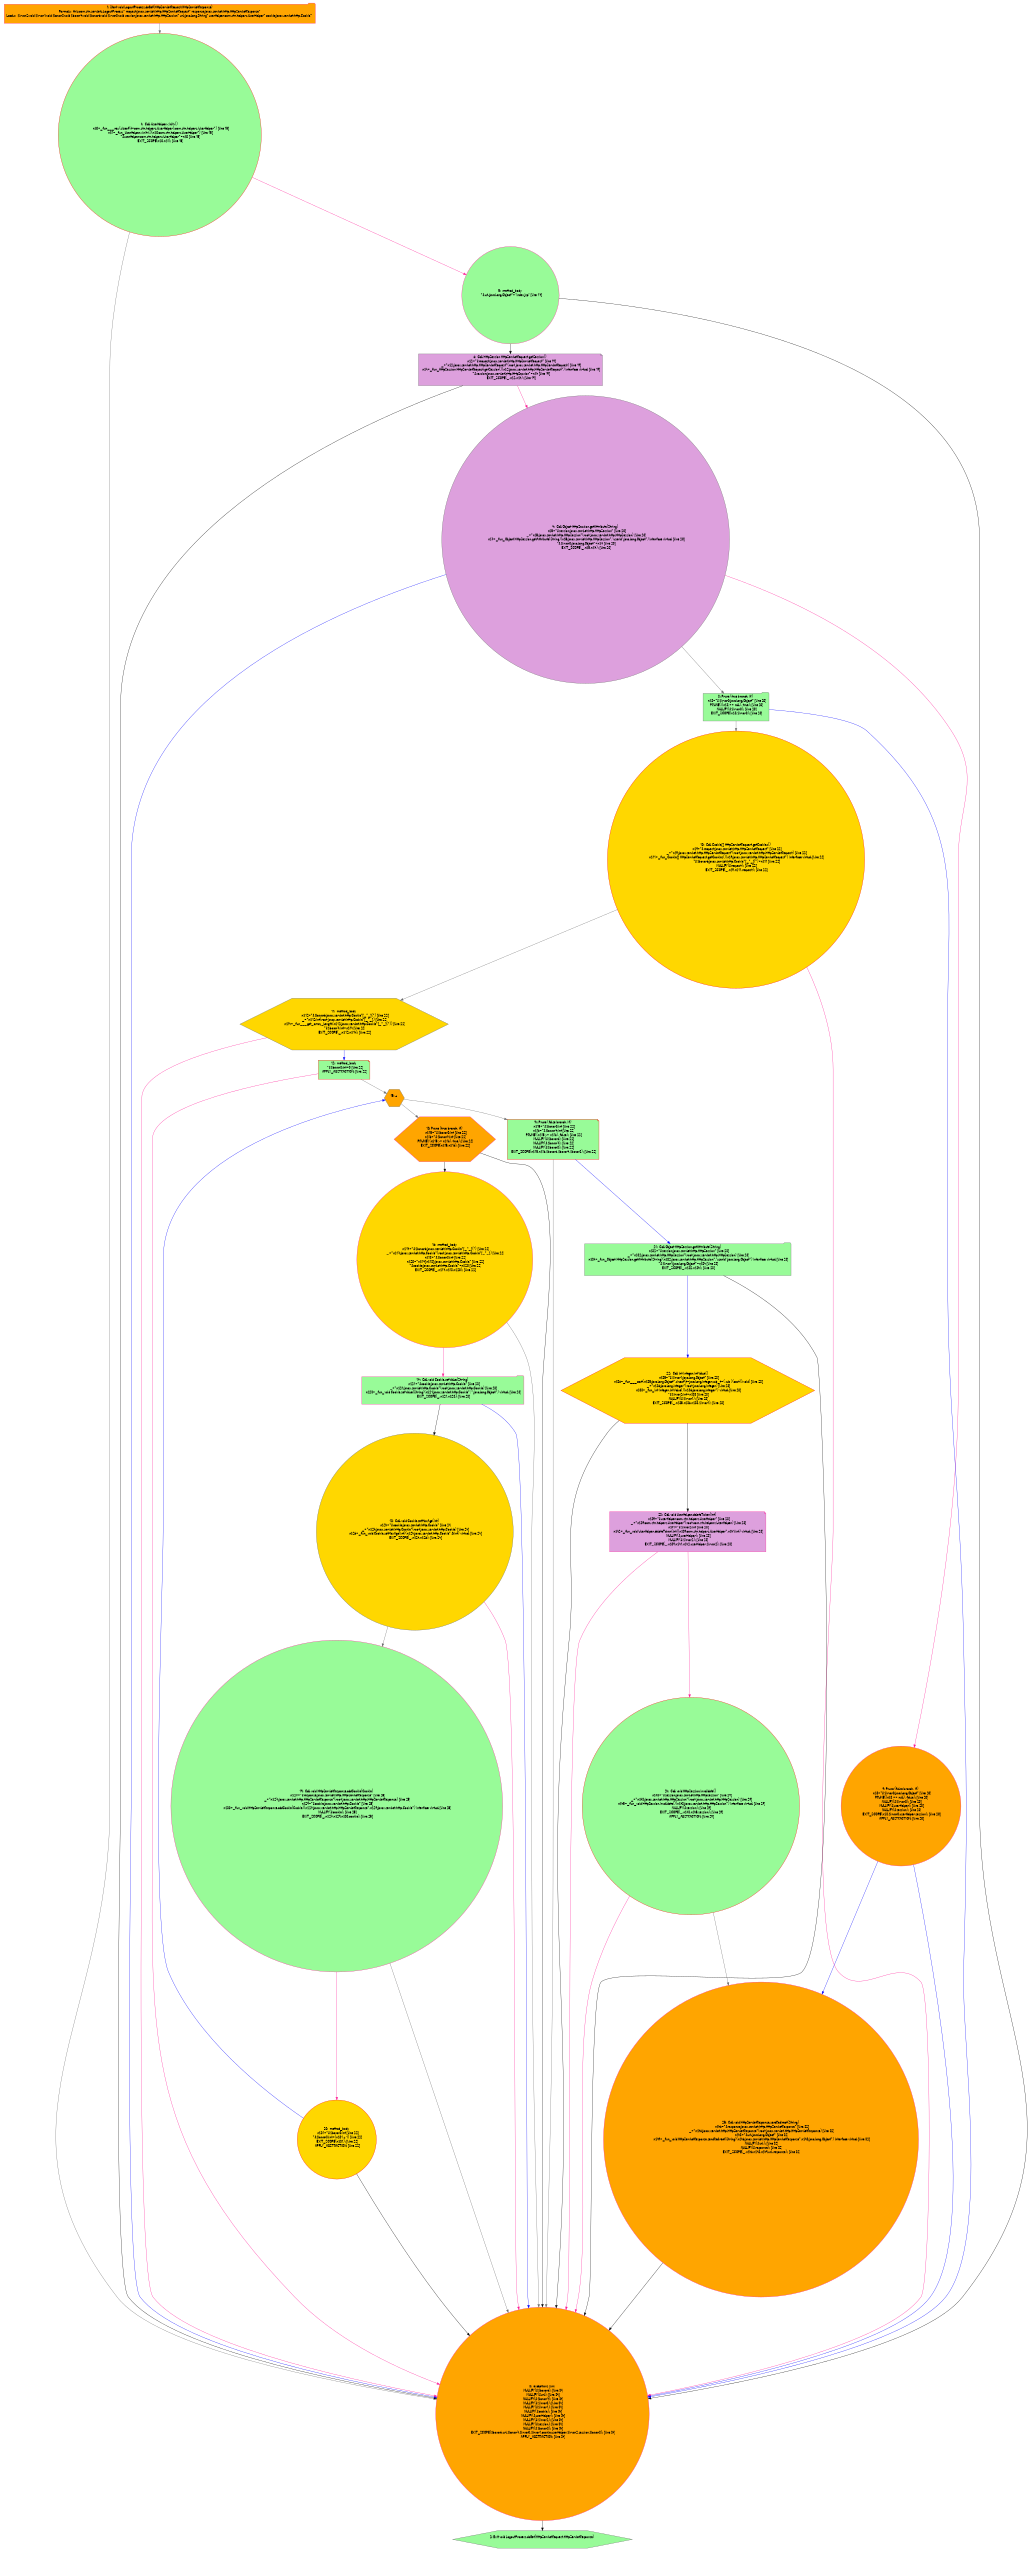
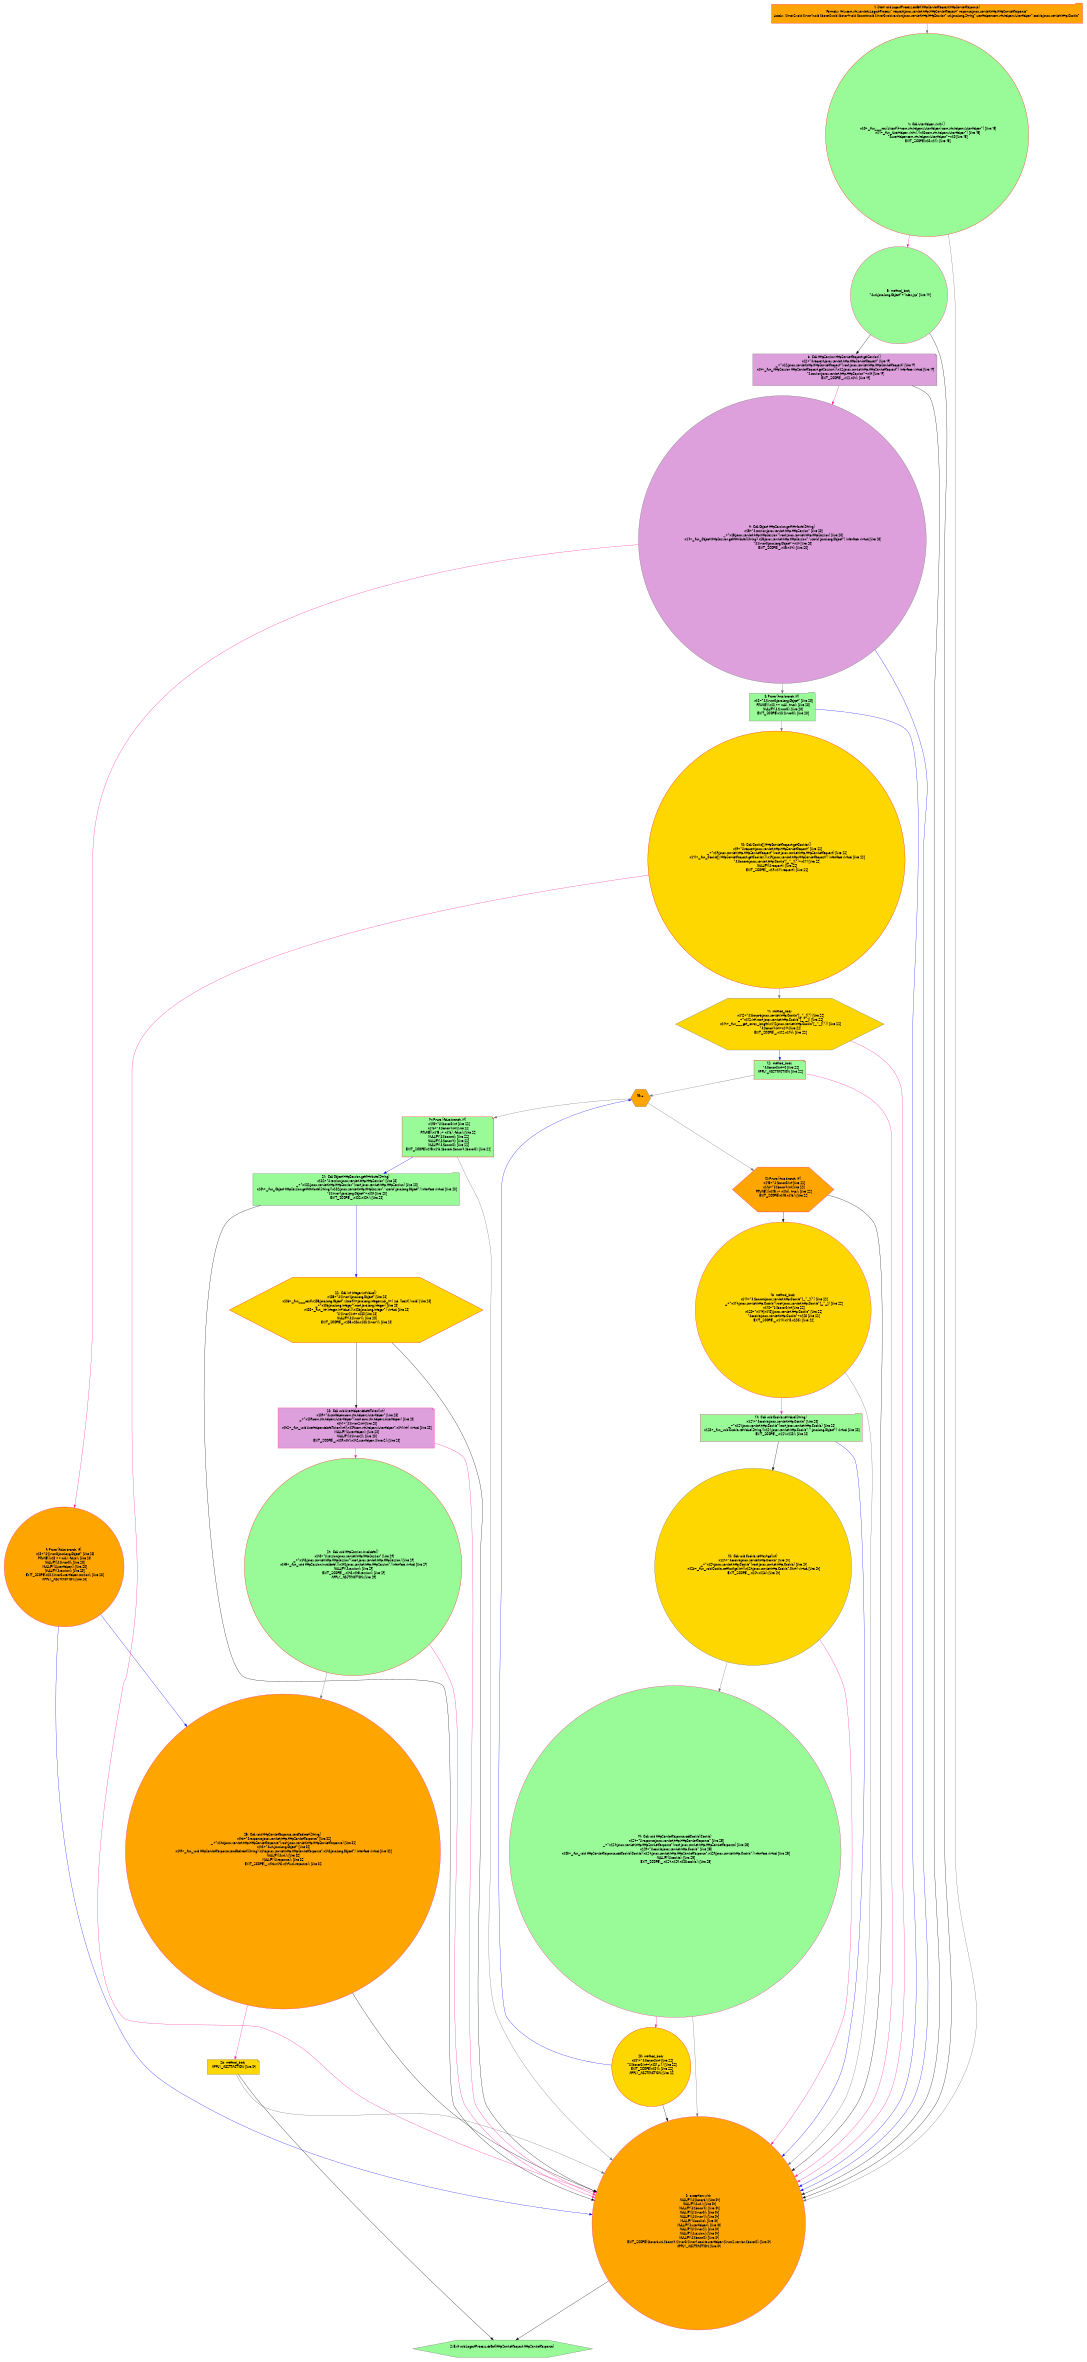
none -> (233, 2067)
